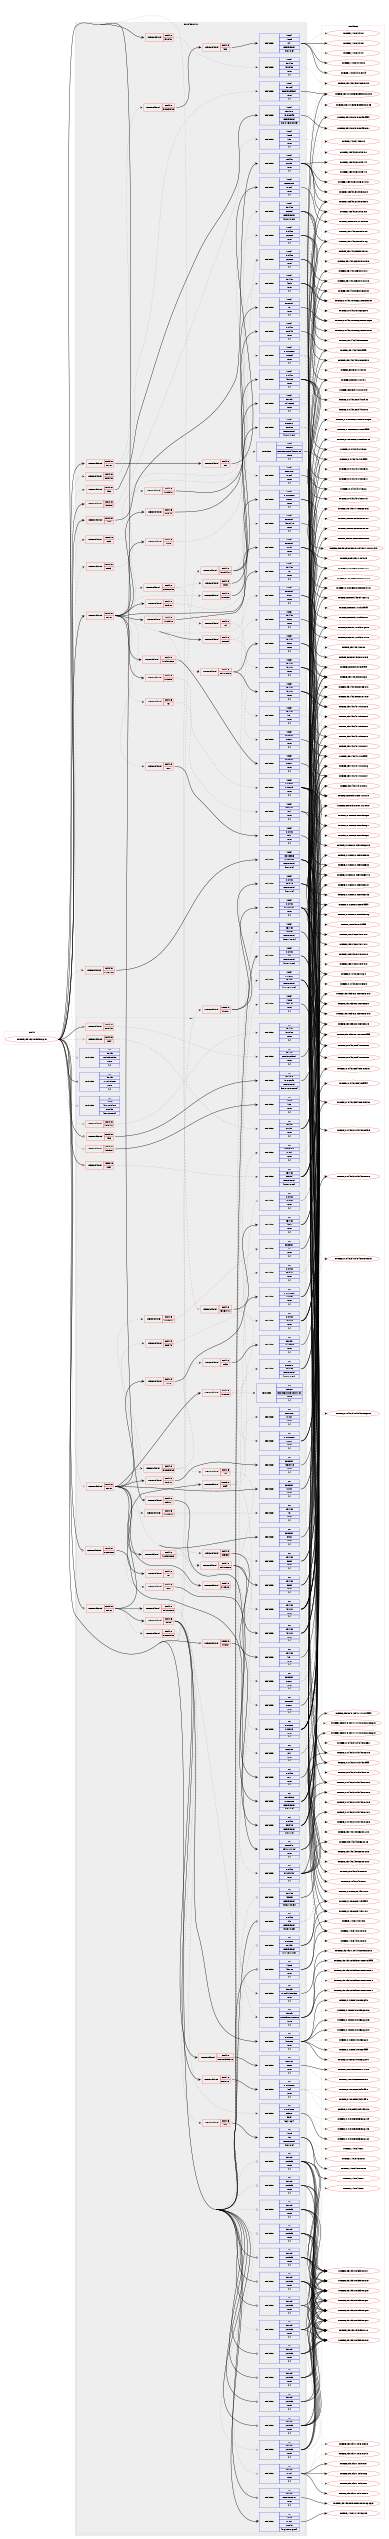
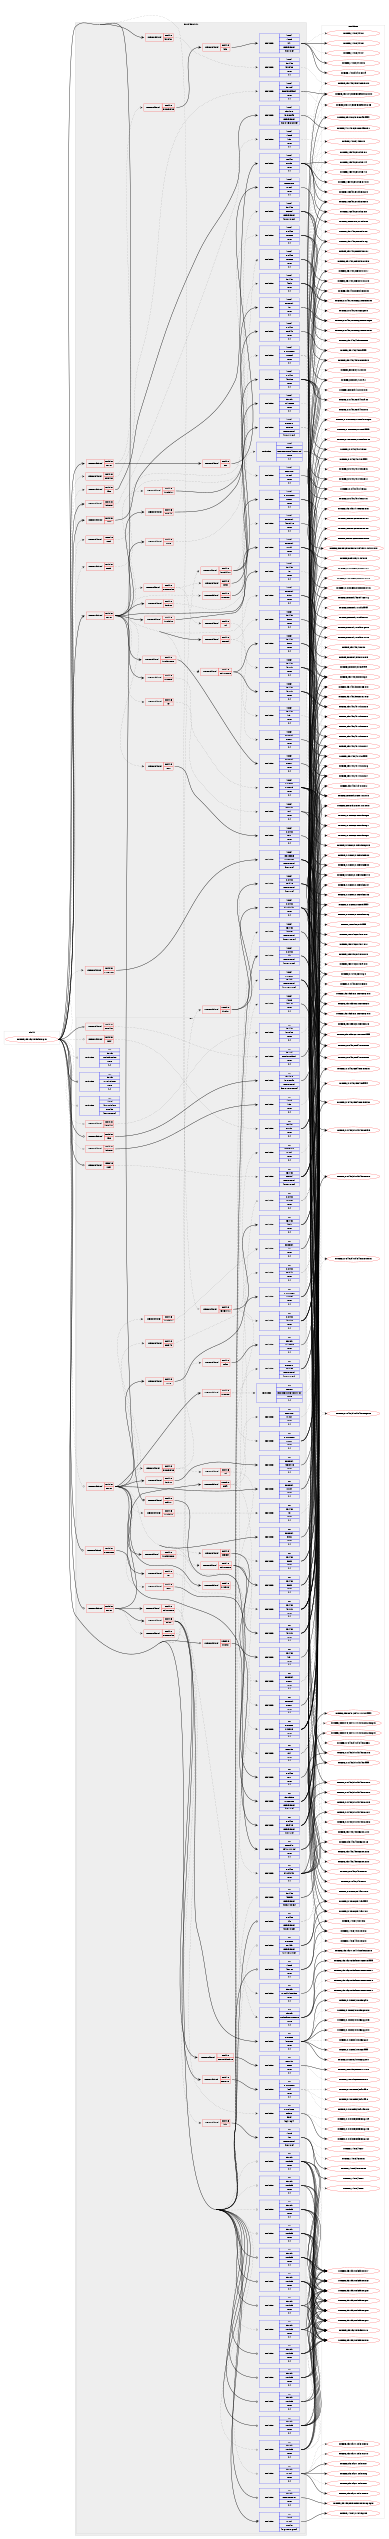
(353, 128) -> (353, 128)
(353, 1773) -> none
